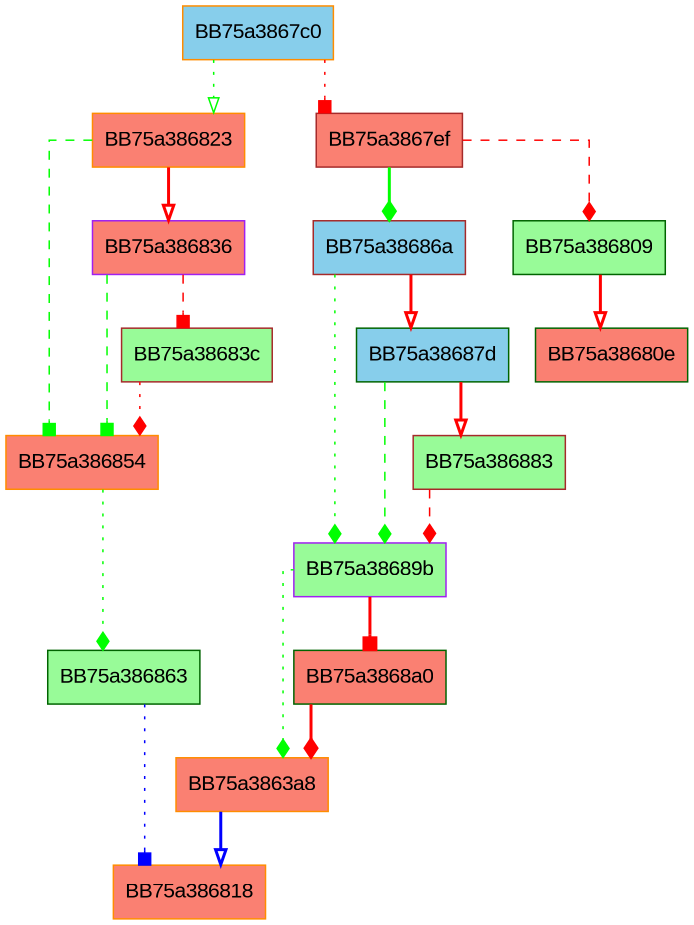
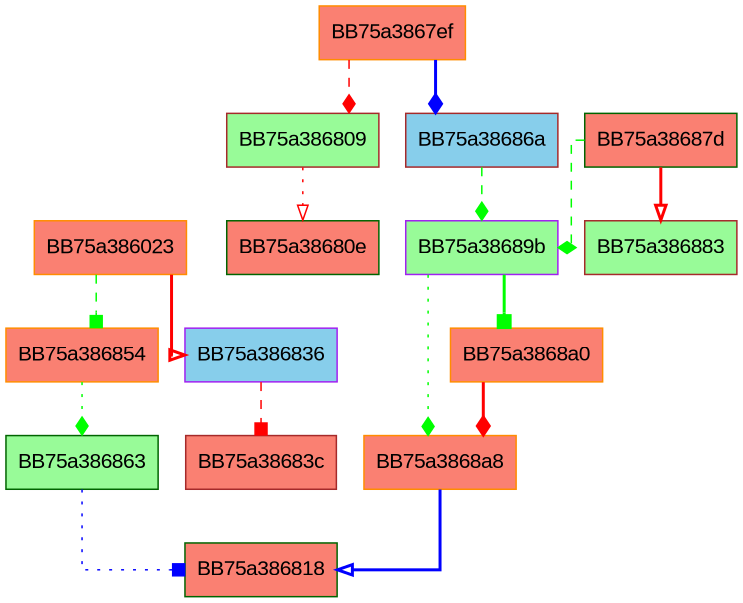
(258, 33) -> none
(169, 140) -> (110, 248)
(389, 140) -> (392, 33)
(389, 185) -> (436, 77)
(169, 248) -> (261, 355)
(589, 248) -> (303, 140)
(411, 294) -> none
(600, 294) -> (303, 186)
(107, 348) -> none
(197, 355) -> (261, 462)
(433, 355) -> (661, 140)
(140, 400) -> none
(335, 400) -> (482, 185)
(430, 507) -> none
(370, 616) -> (504, 294)
(370, 677) -> (527, 355)
(252, 785) -> (440, 462)
(189, 892) -> (261, 570)
